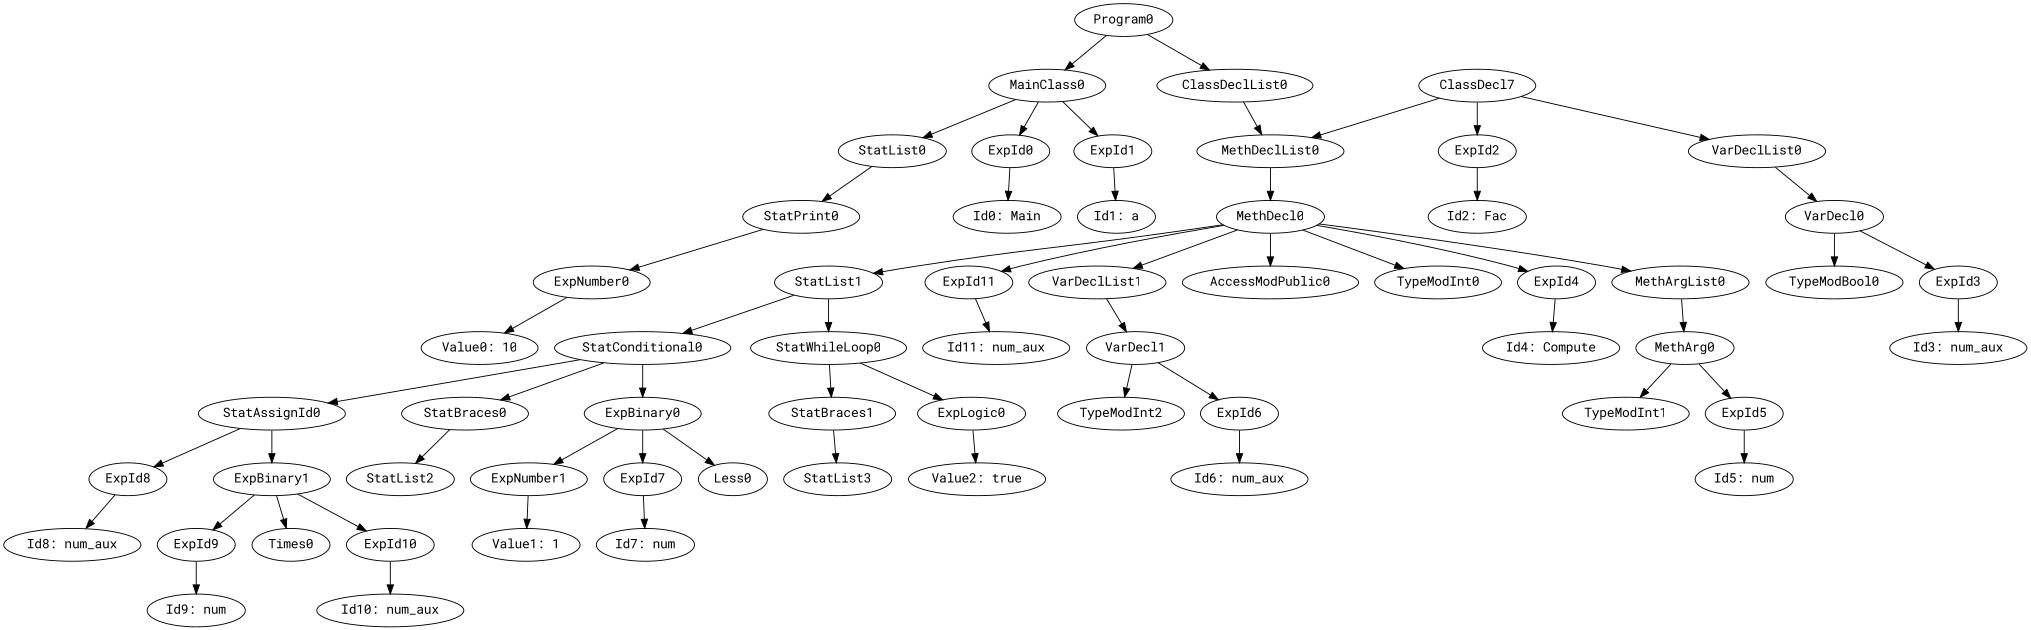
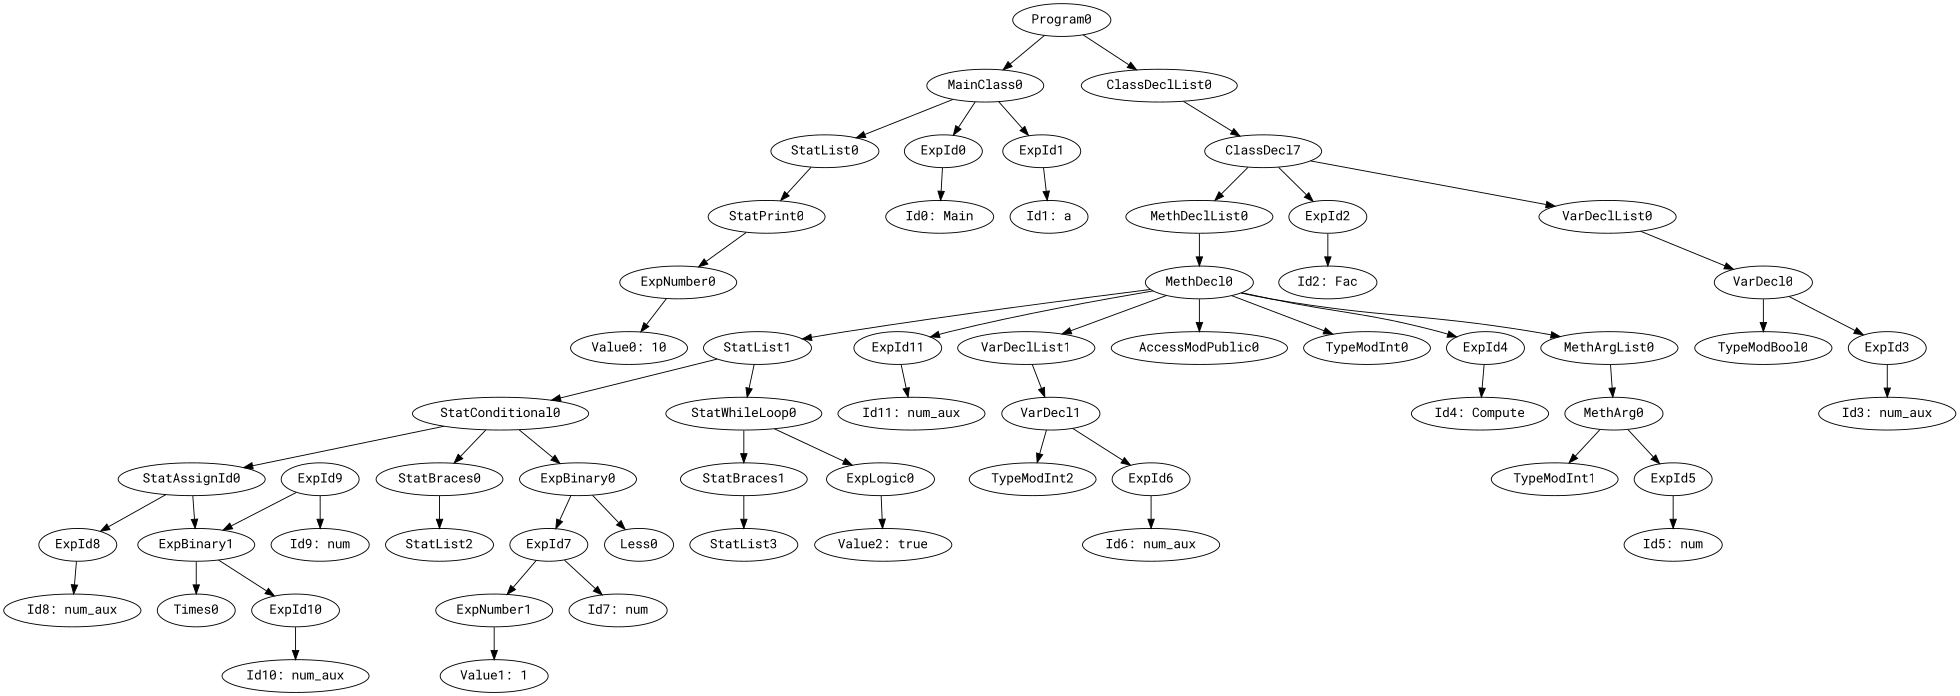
(1250, 114) -> (1208, 116)
(590, 444) -> (525, 574)
(237, 509) -> (264, 509)
